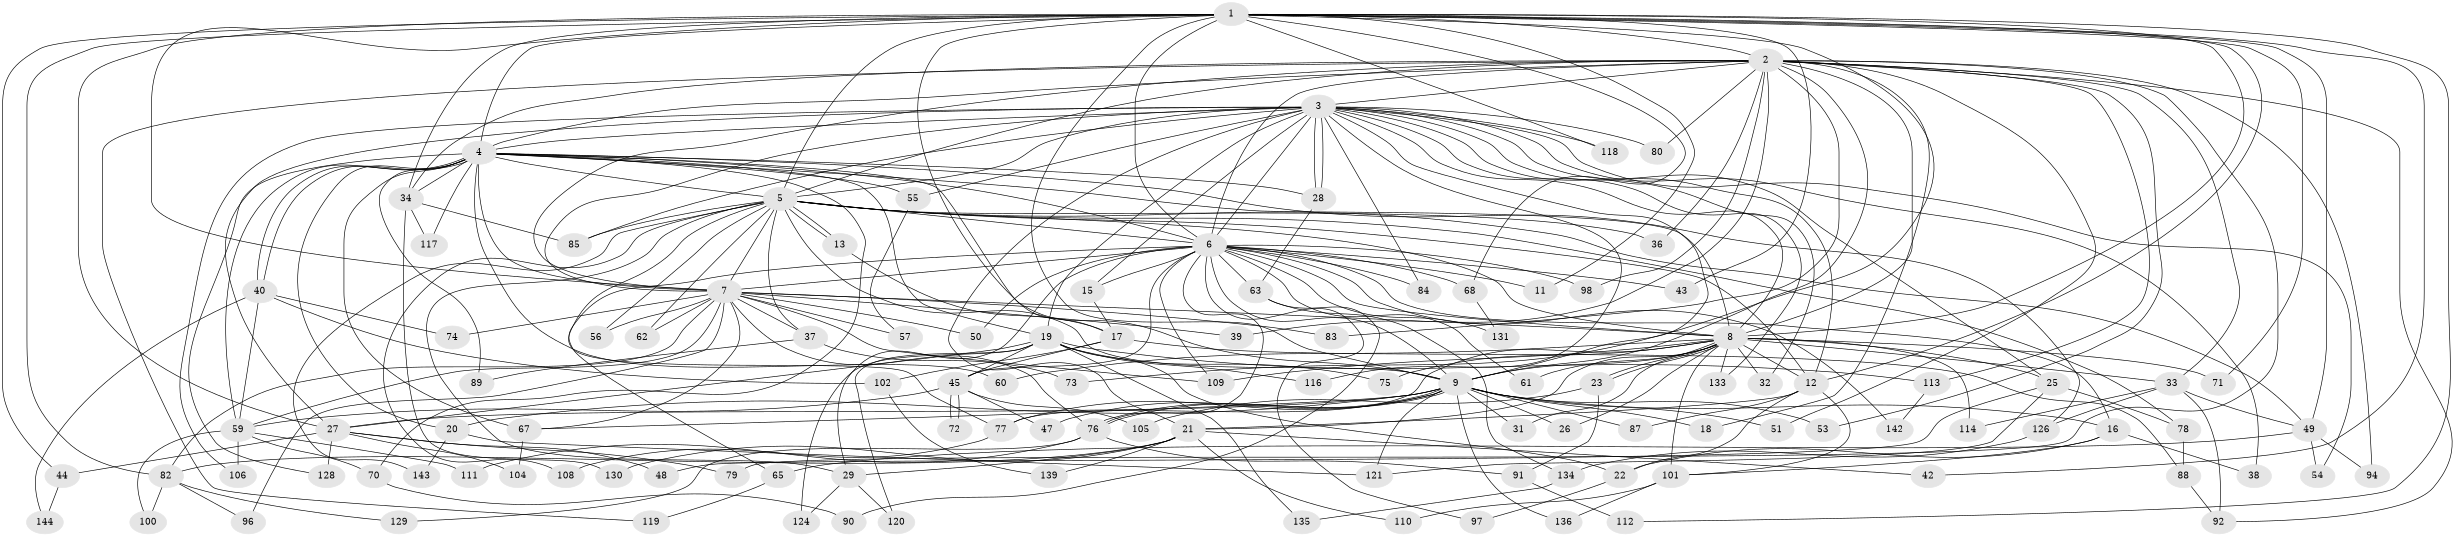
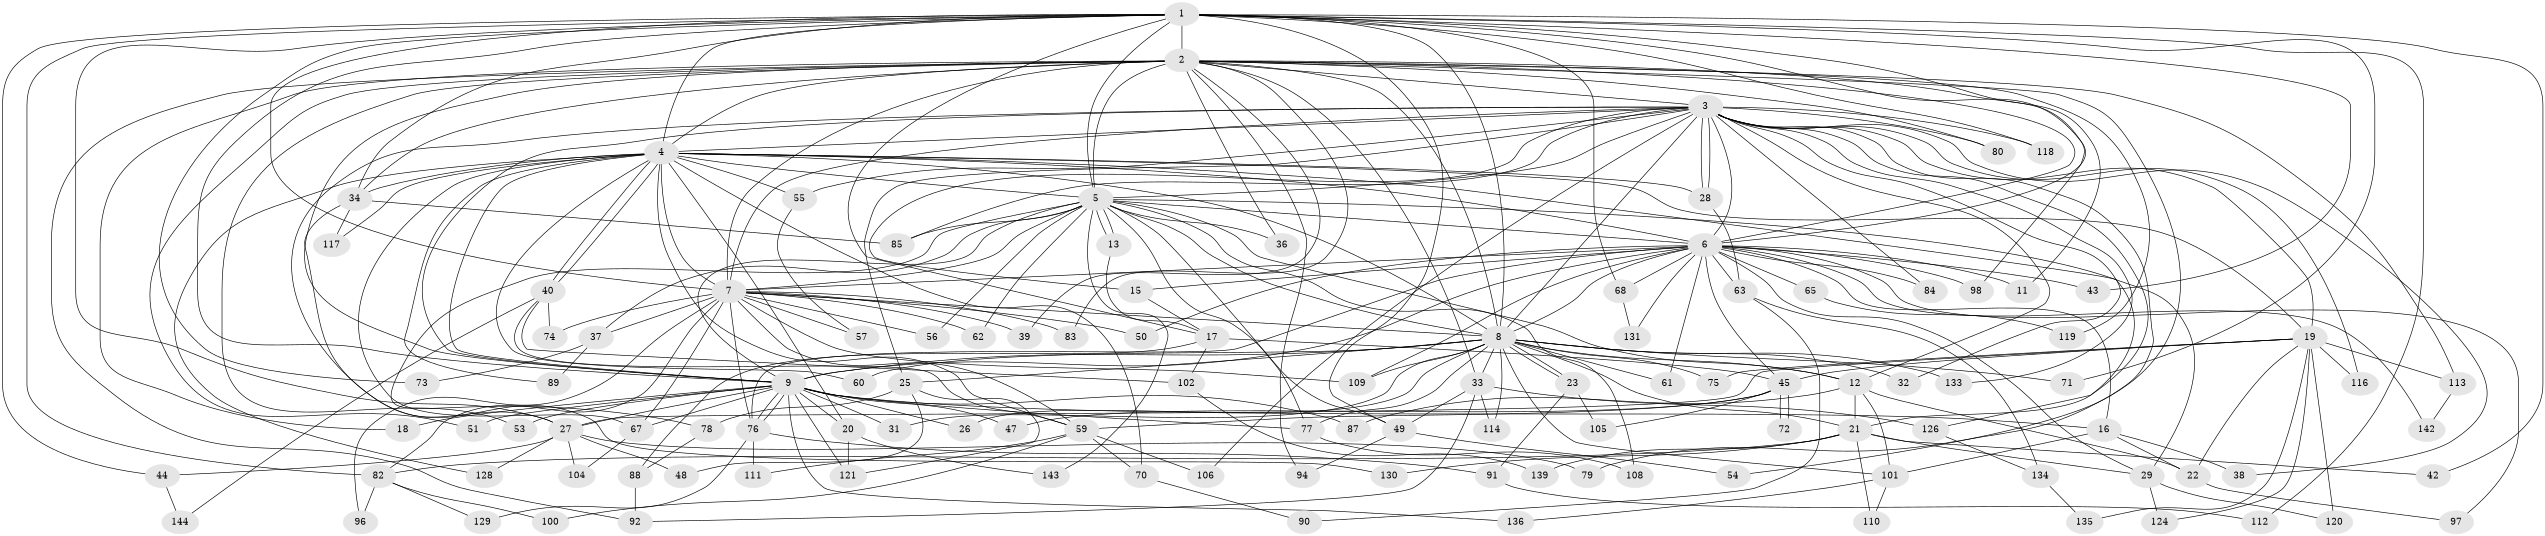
(2237, 54) -> none
(1543, 446) -> none
